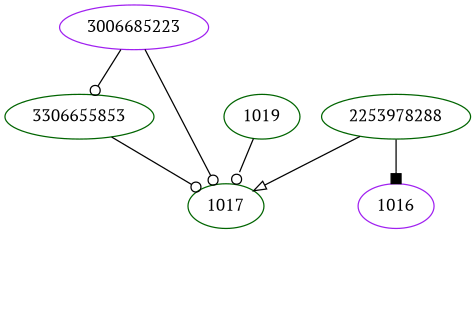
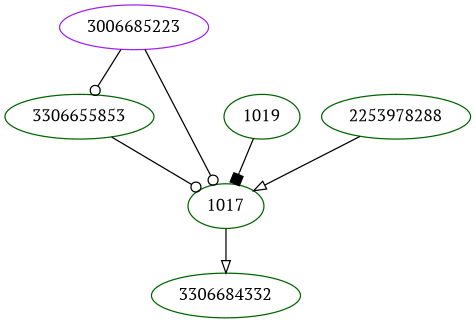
(246, 155) -> (246, 155)
(396, 206) -> none
none -> (226, 296)
